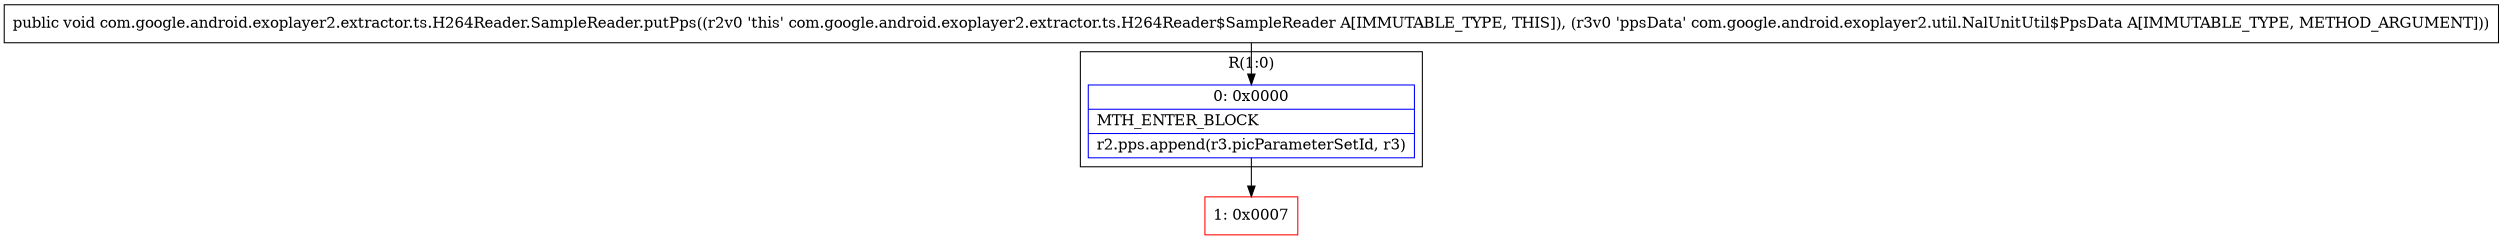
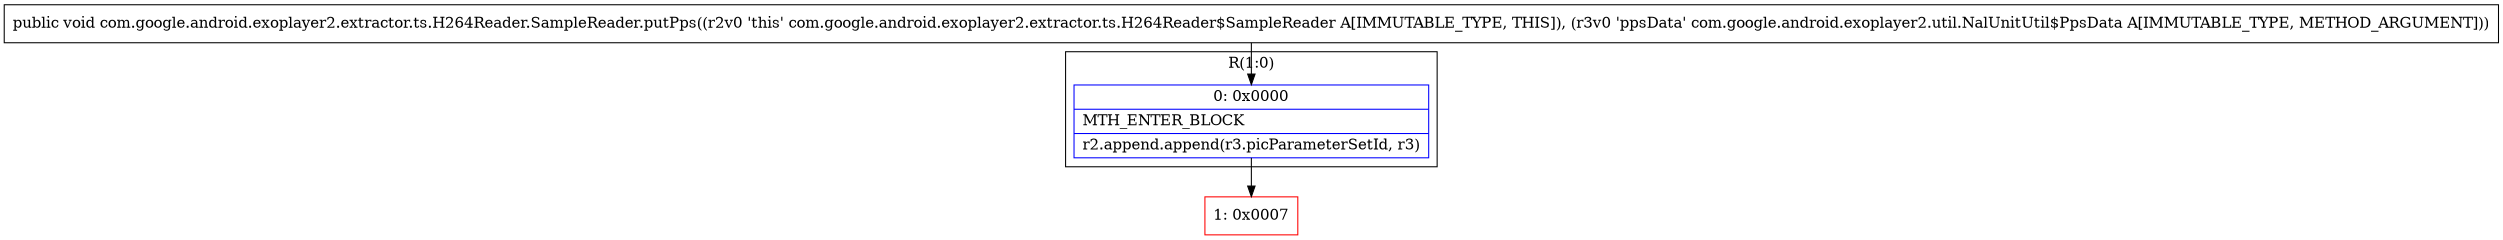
(1251, 145) -> (1251, 145)
